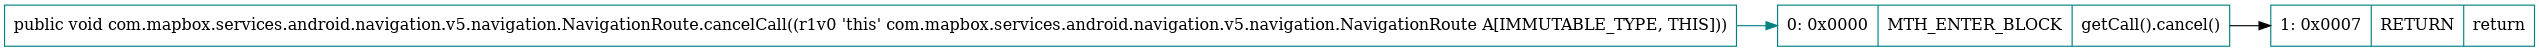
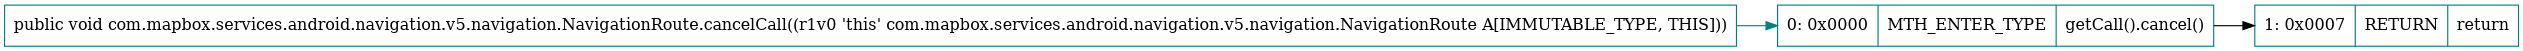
(1975, 25) -> (1967, 25)
